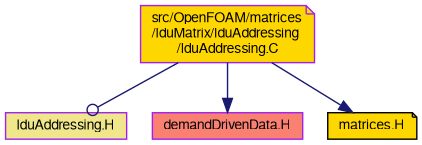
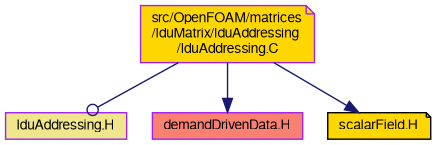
(372, 126) -> (379, 126)
